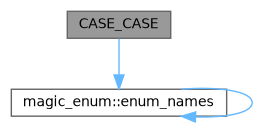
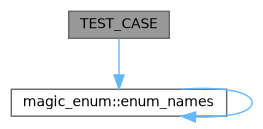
(119, 25) -> (119, 25)
